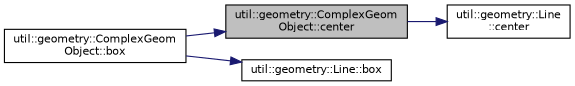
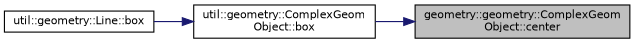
(317, 22) -> (522, 22)
(509, 22) -> none
(208, 58) -> (168, 22)
